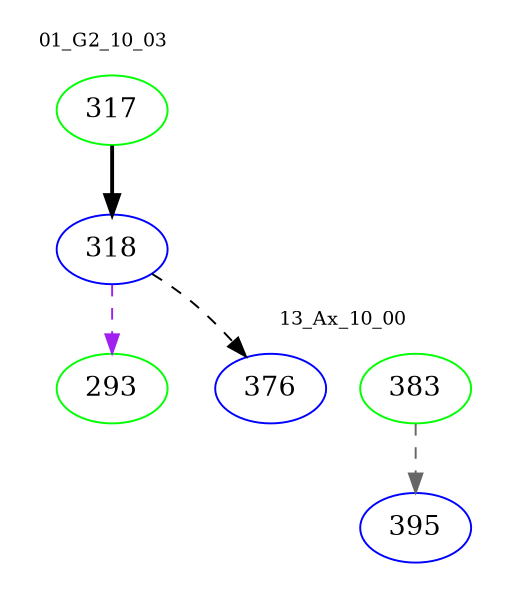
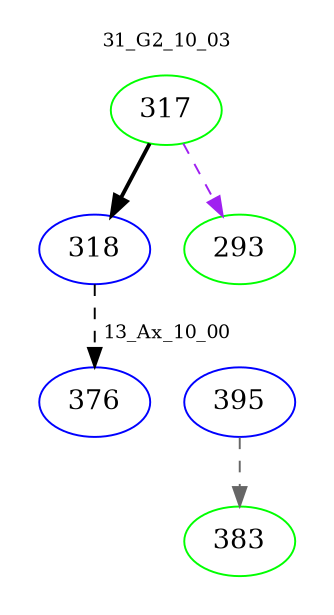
(103, 42) -> (167, 42)
(112, 310) -> (198, 171)
(416, 449) -> (240, 462)
